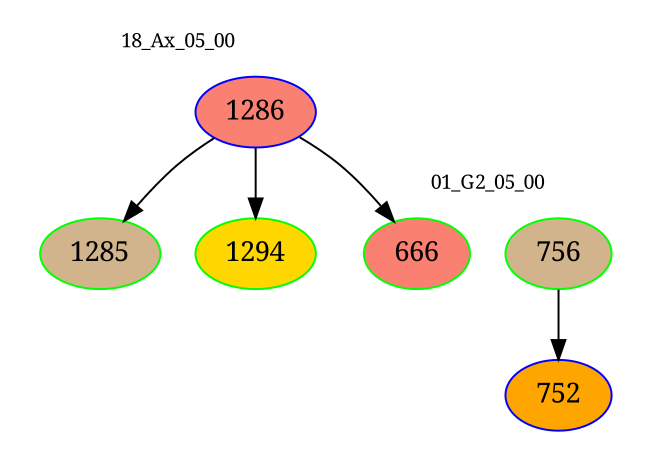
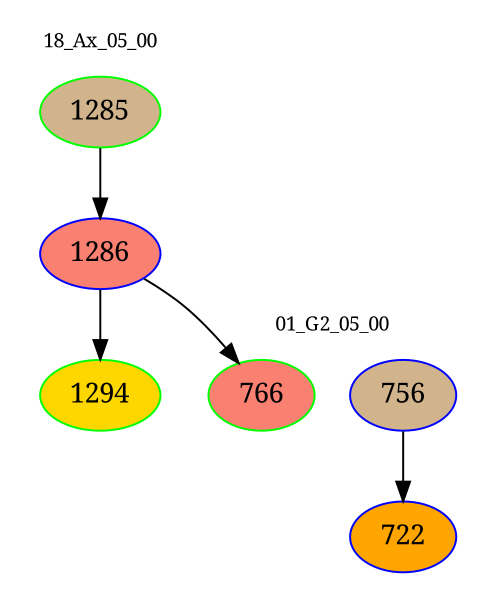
(173, 169) -> (100, 173)
(417, 254) -> (262, 395)
(559, 254) -> (403, 395)
(559, 395) -> (403, 537)
